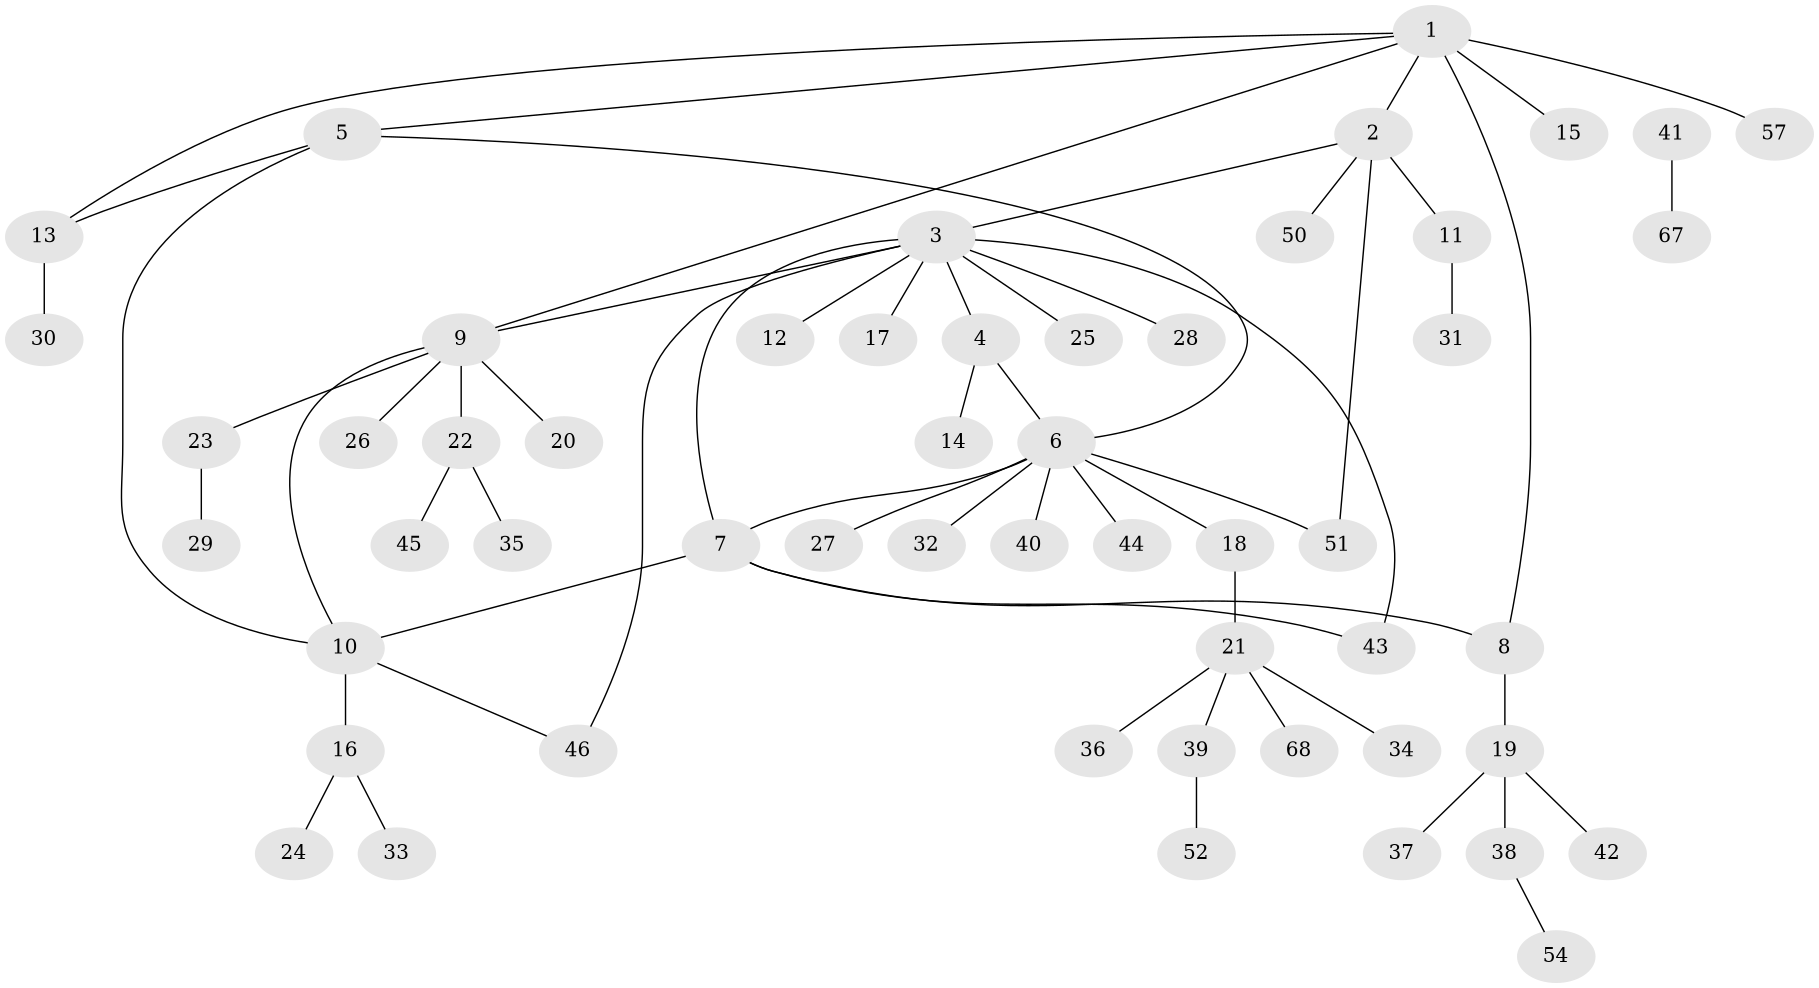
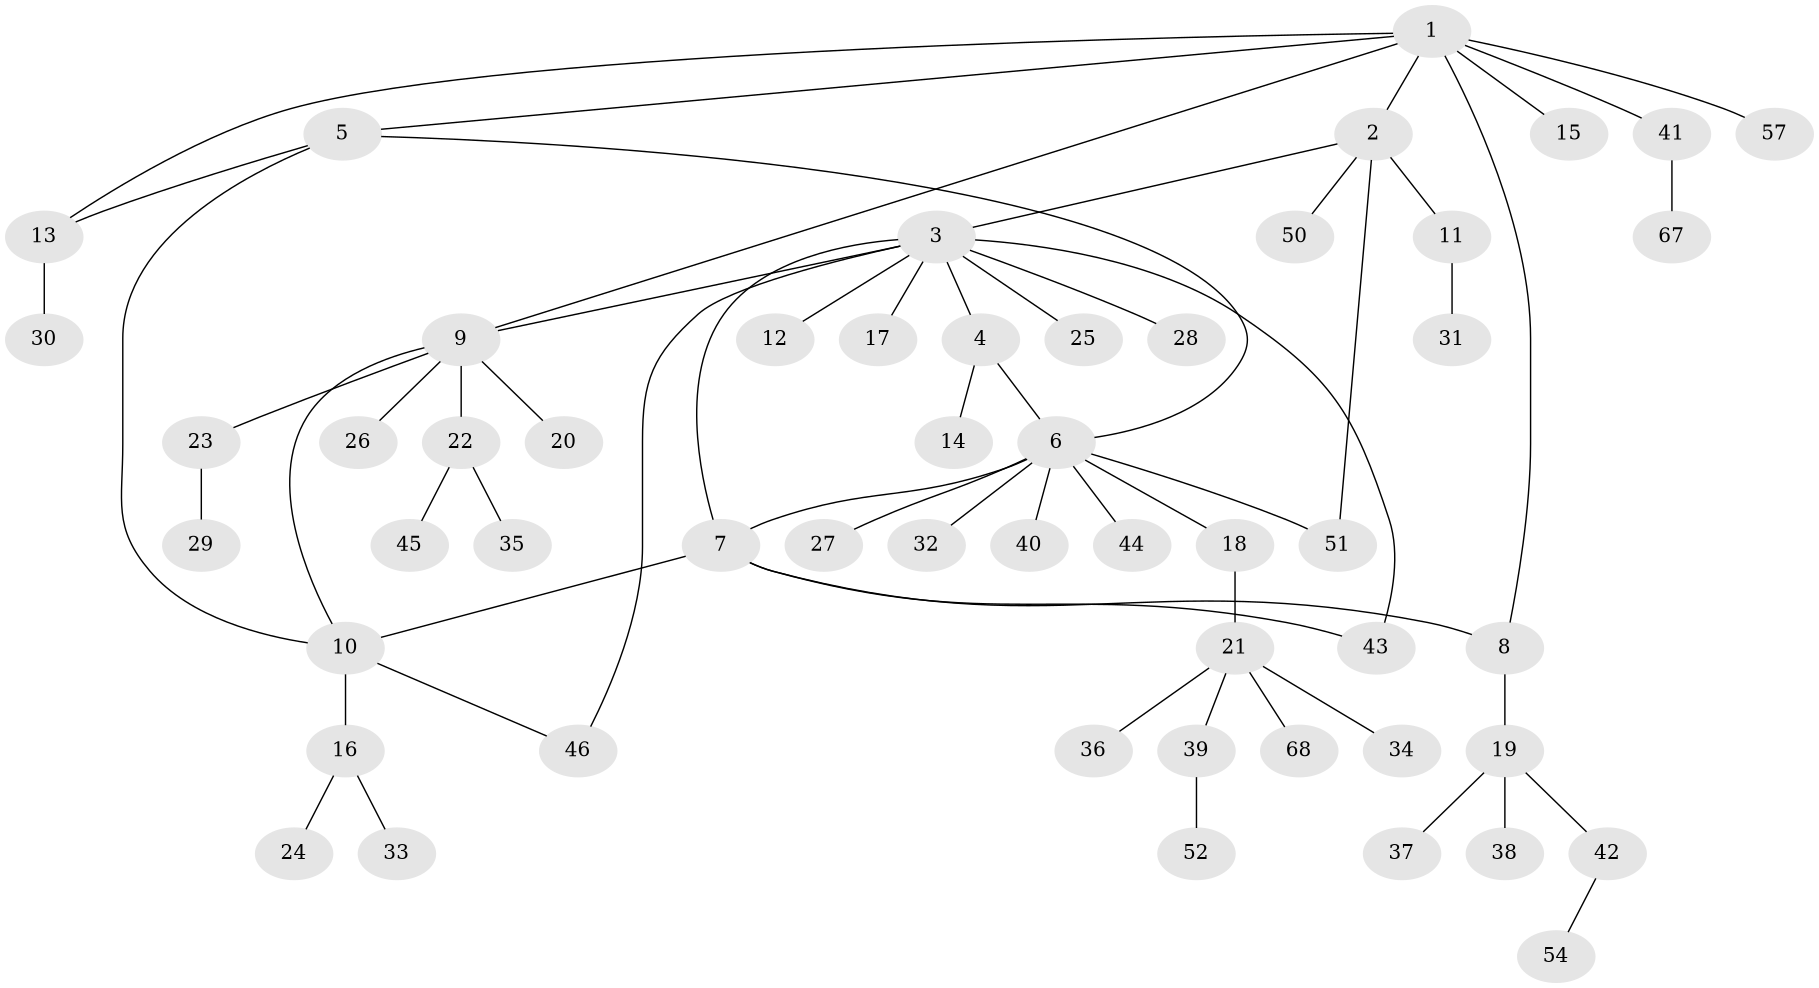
none -> (1554, 81)
(1531, 905) -> (1582, 905)
